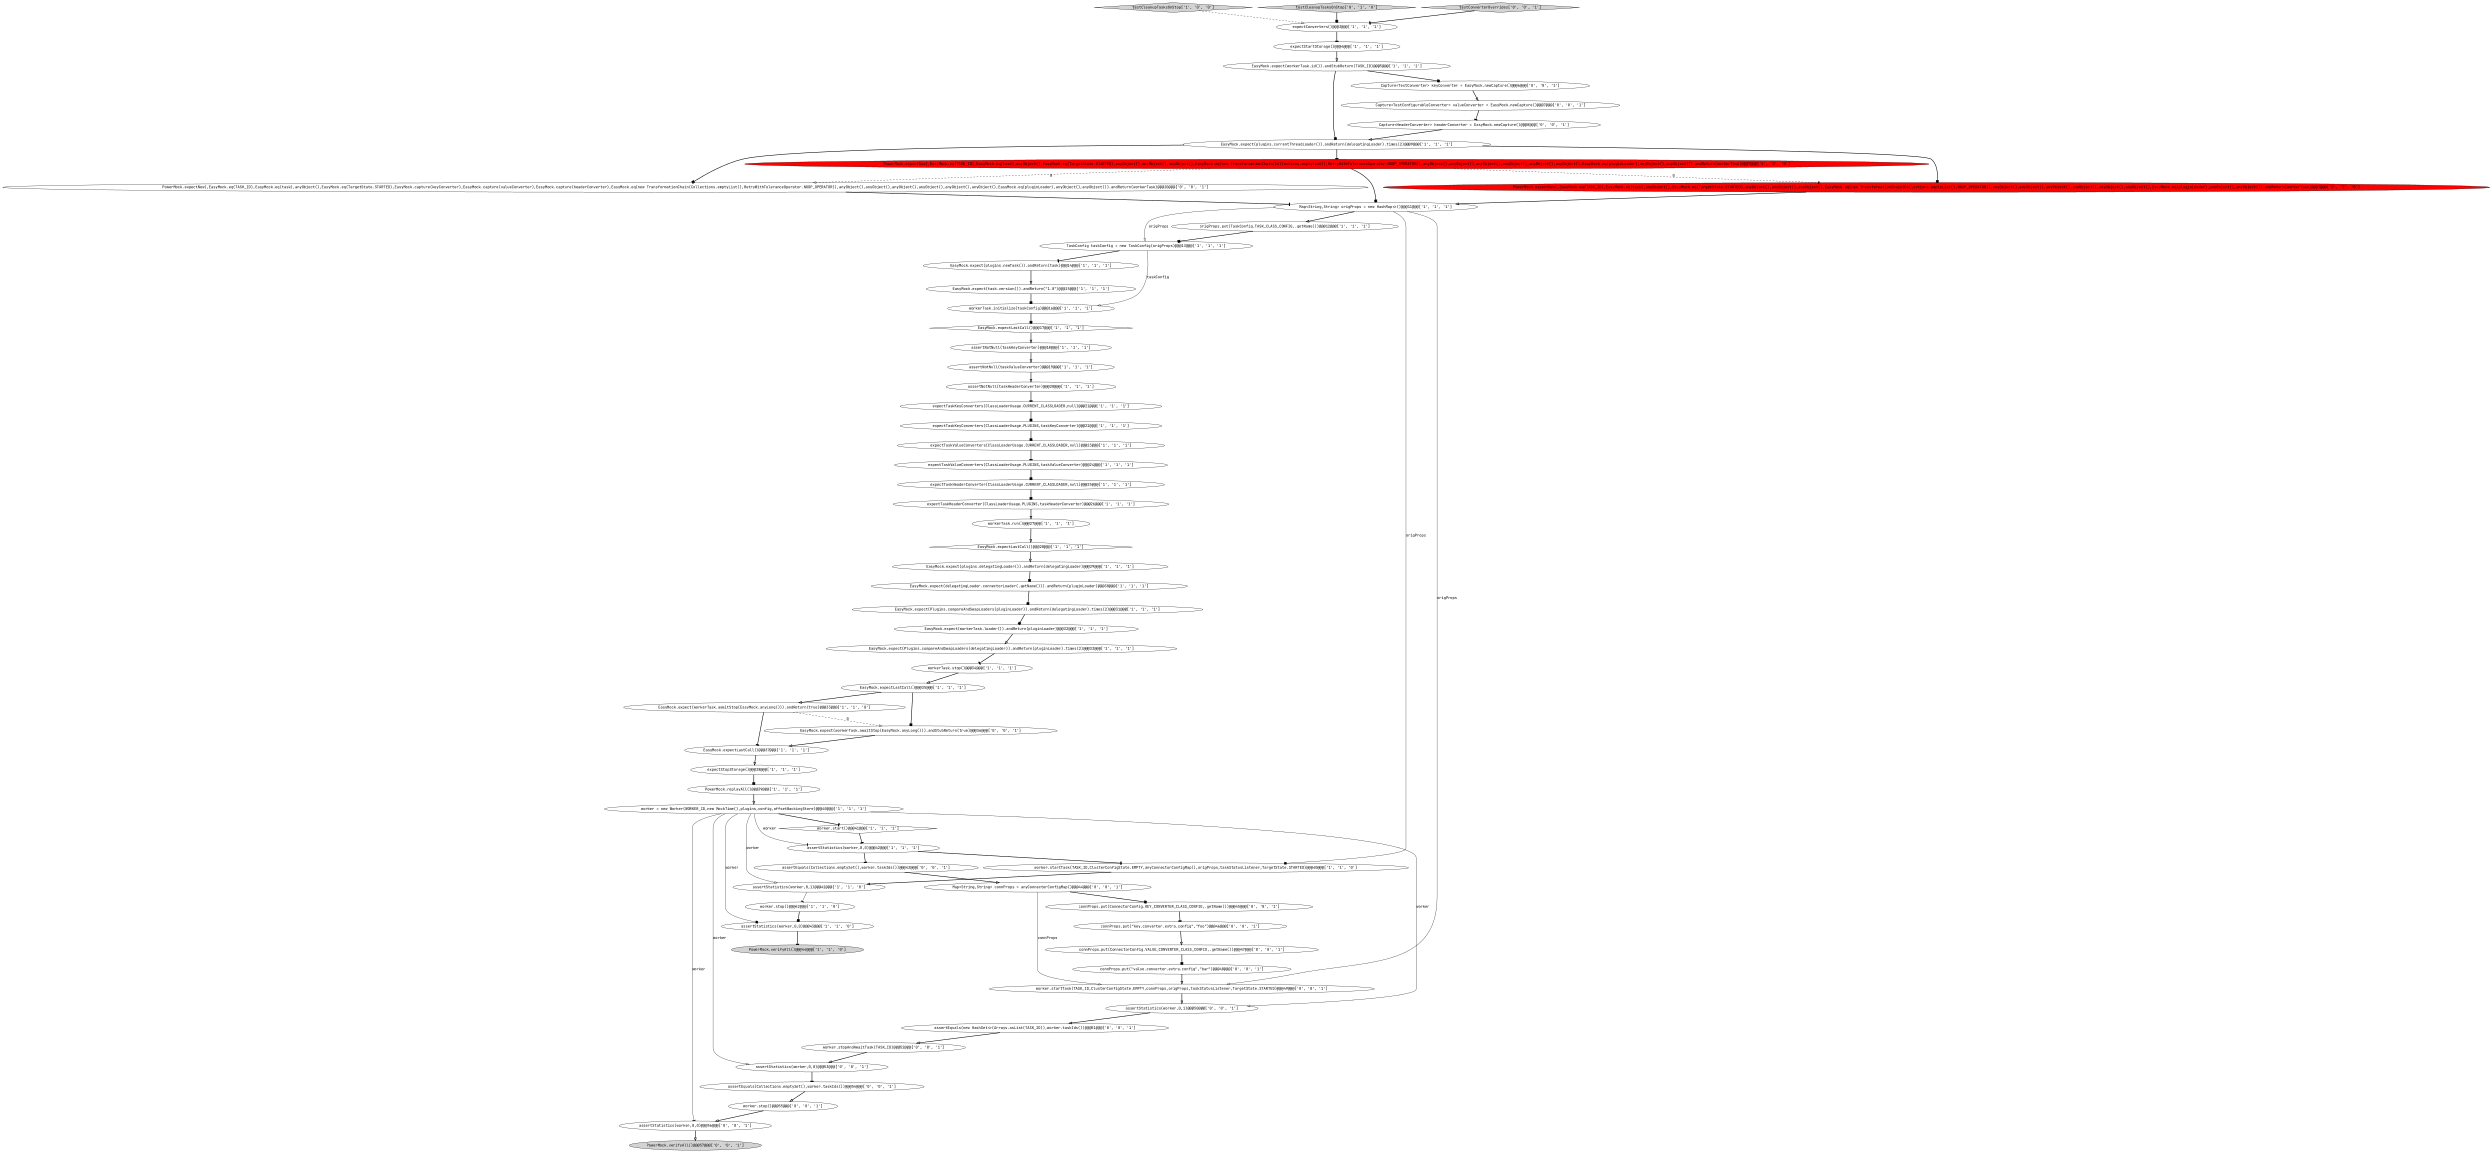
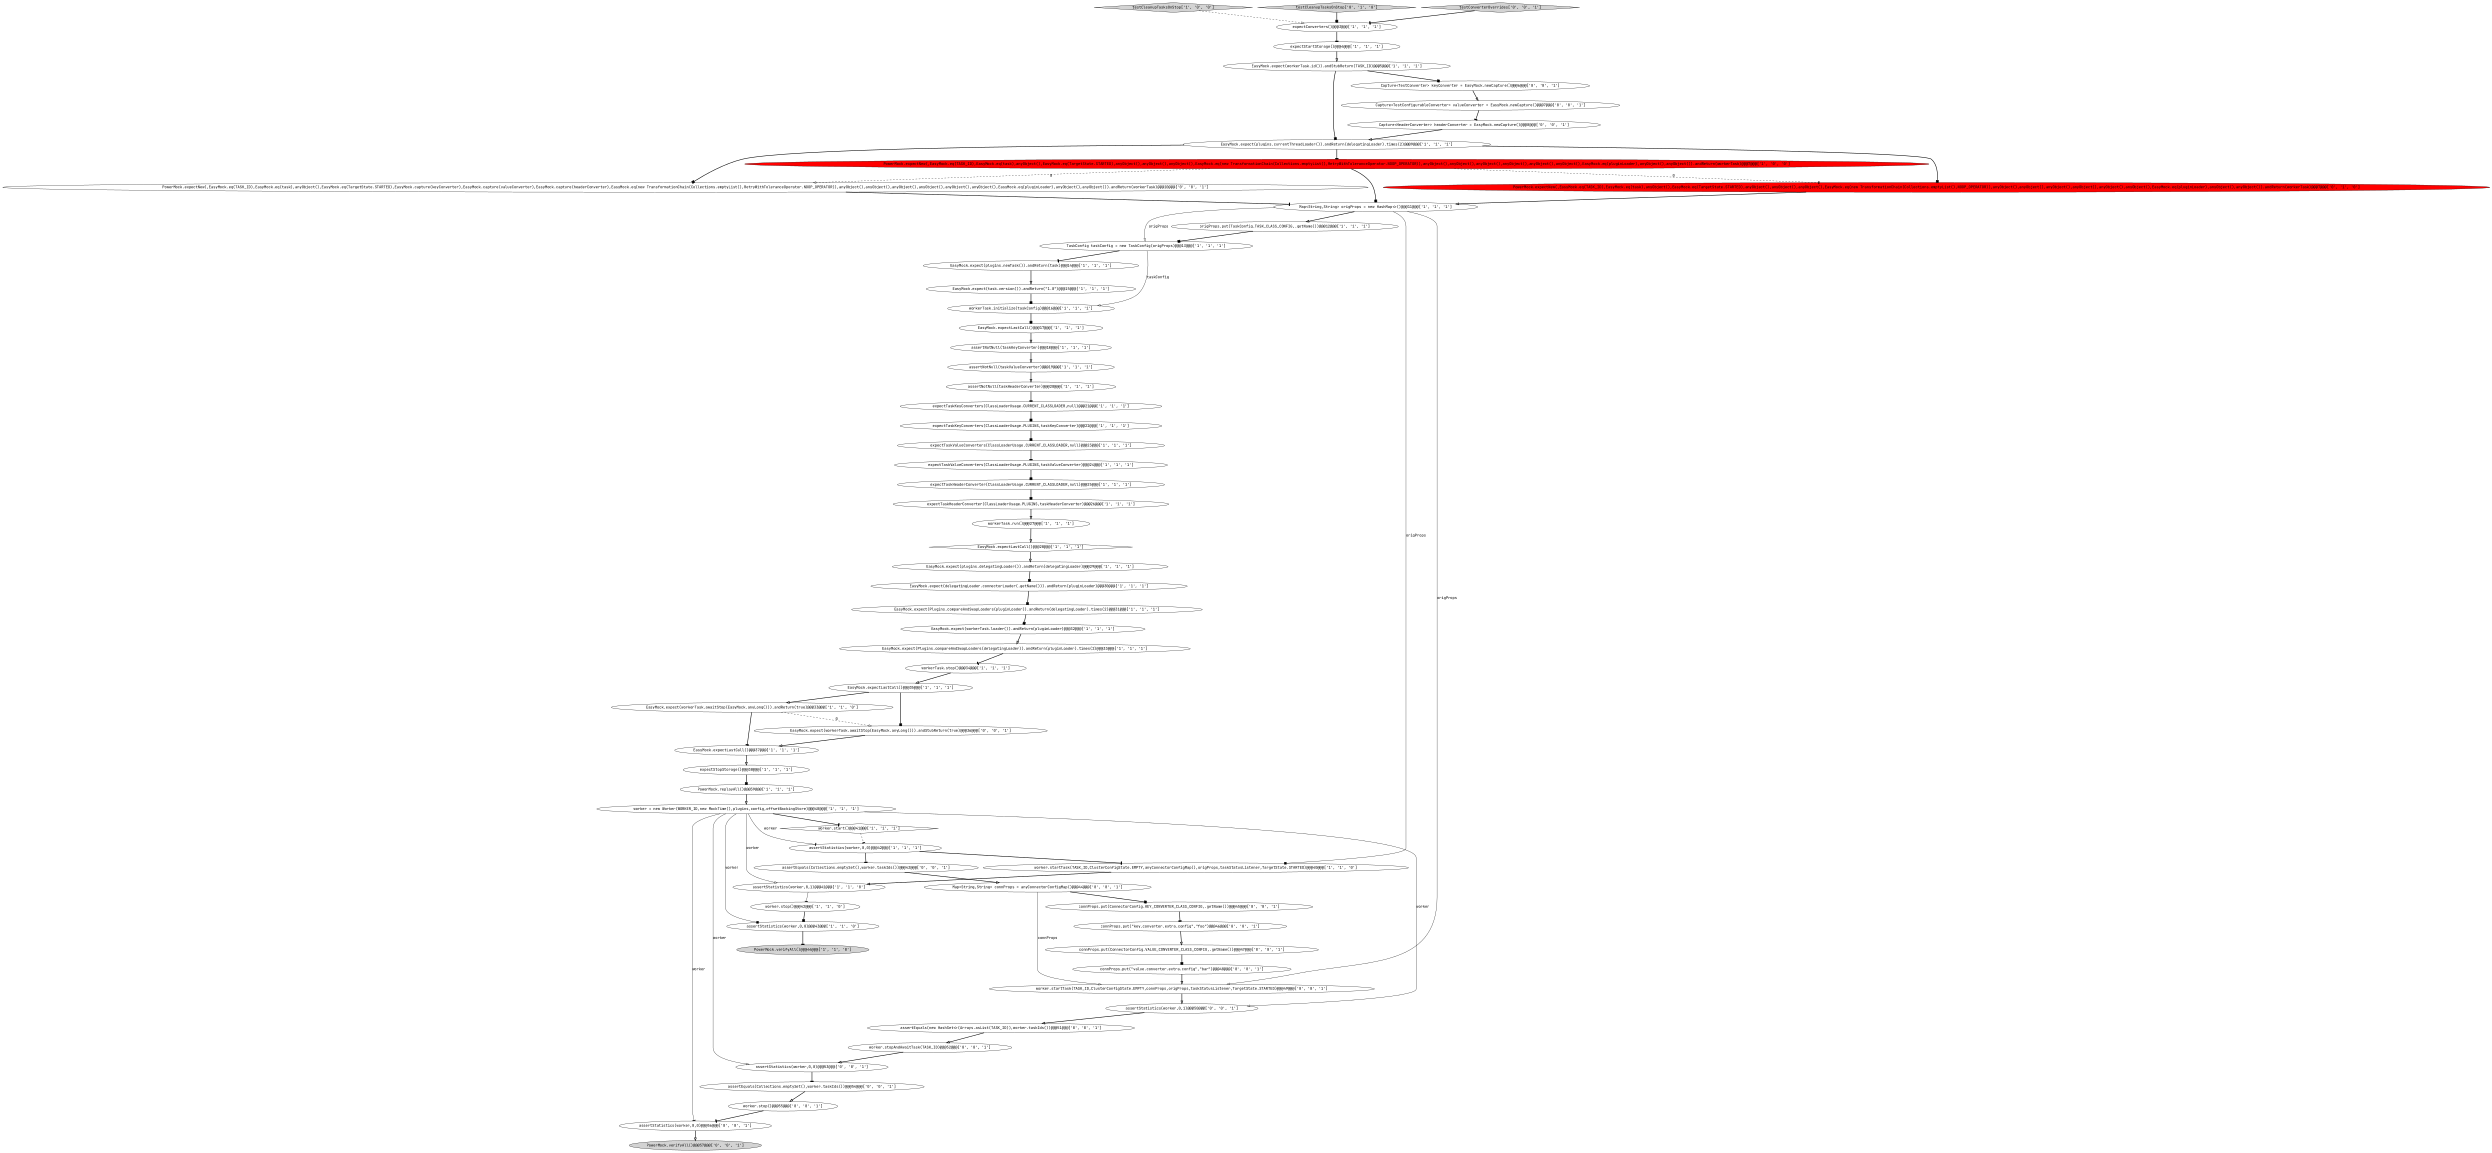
(1031, 328) -> (1031, 328)
(861, 838) -> (862, 838)
(741, 1116) -> (740, 1116)
